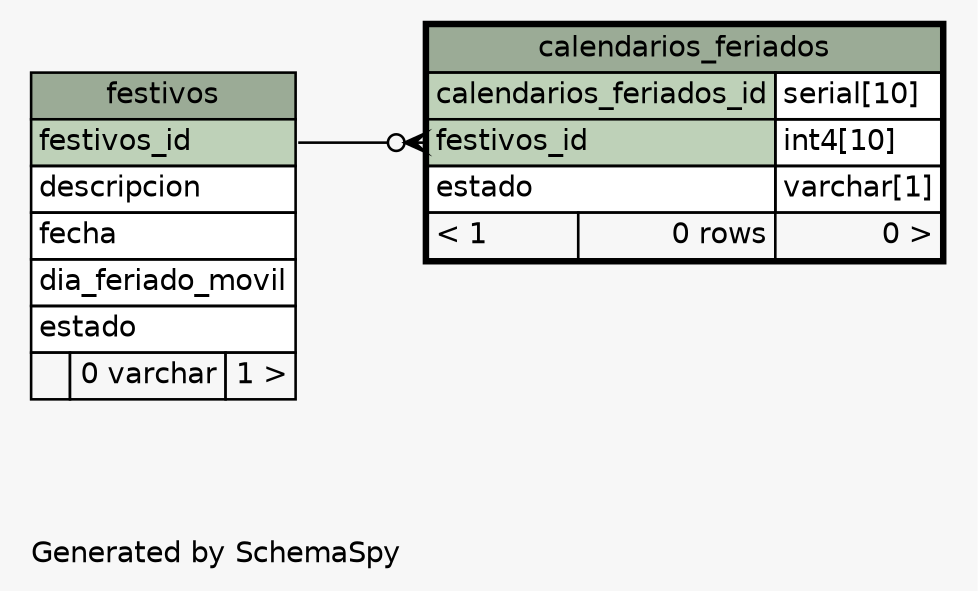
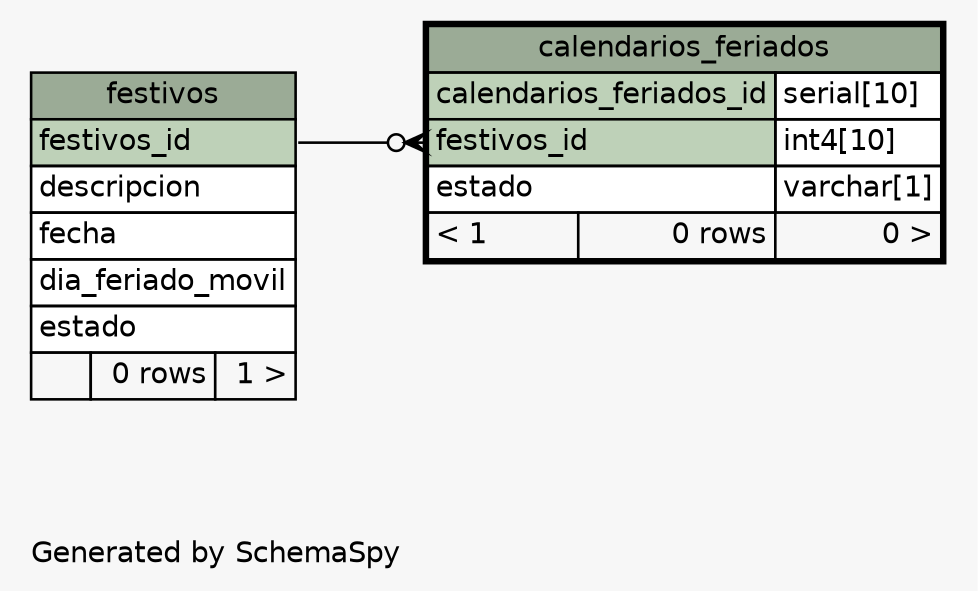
(149, 375) -> (159, 375)
